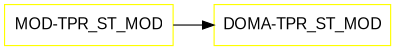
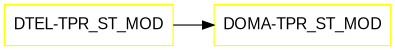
(89, 25) -> (89, 25)
